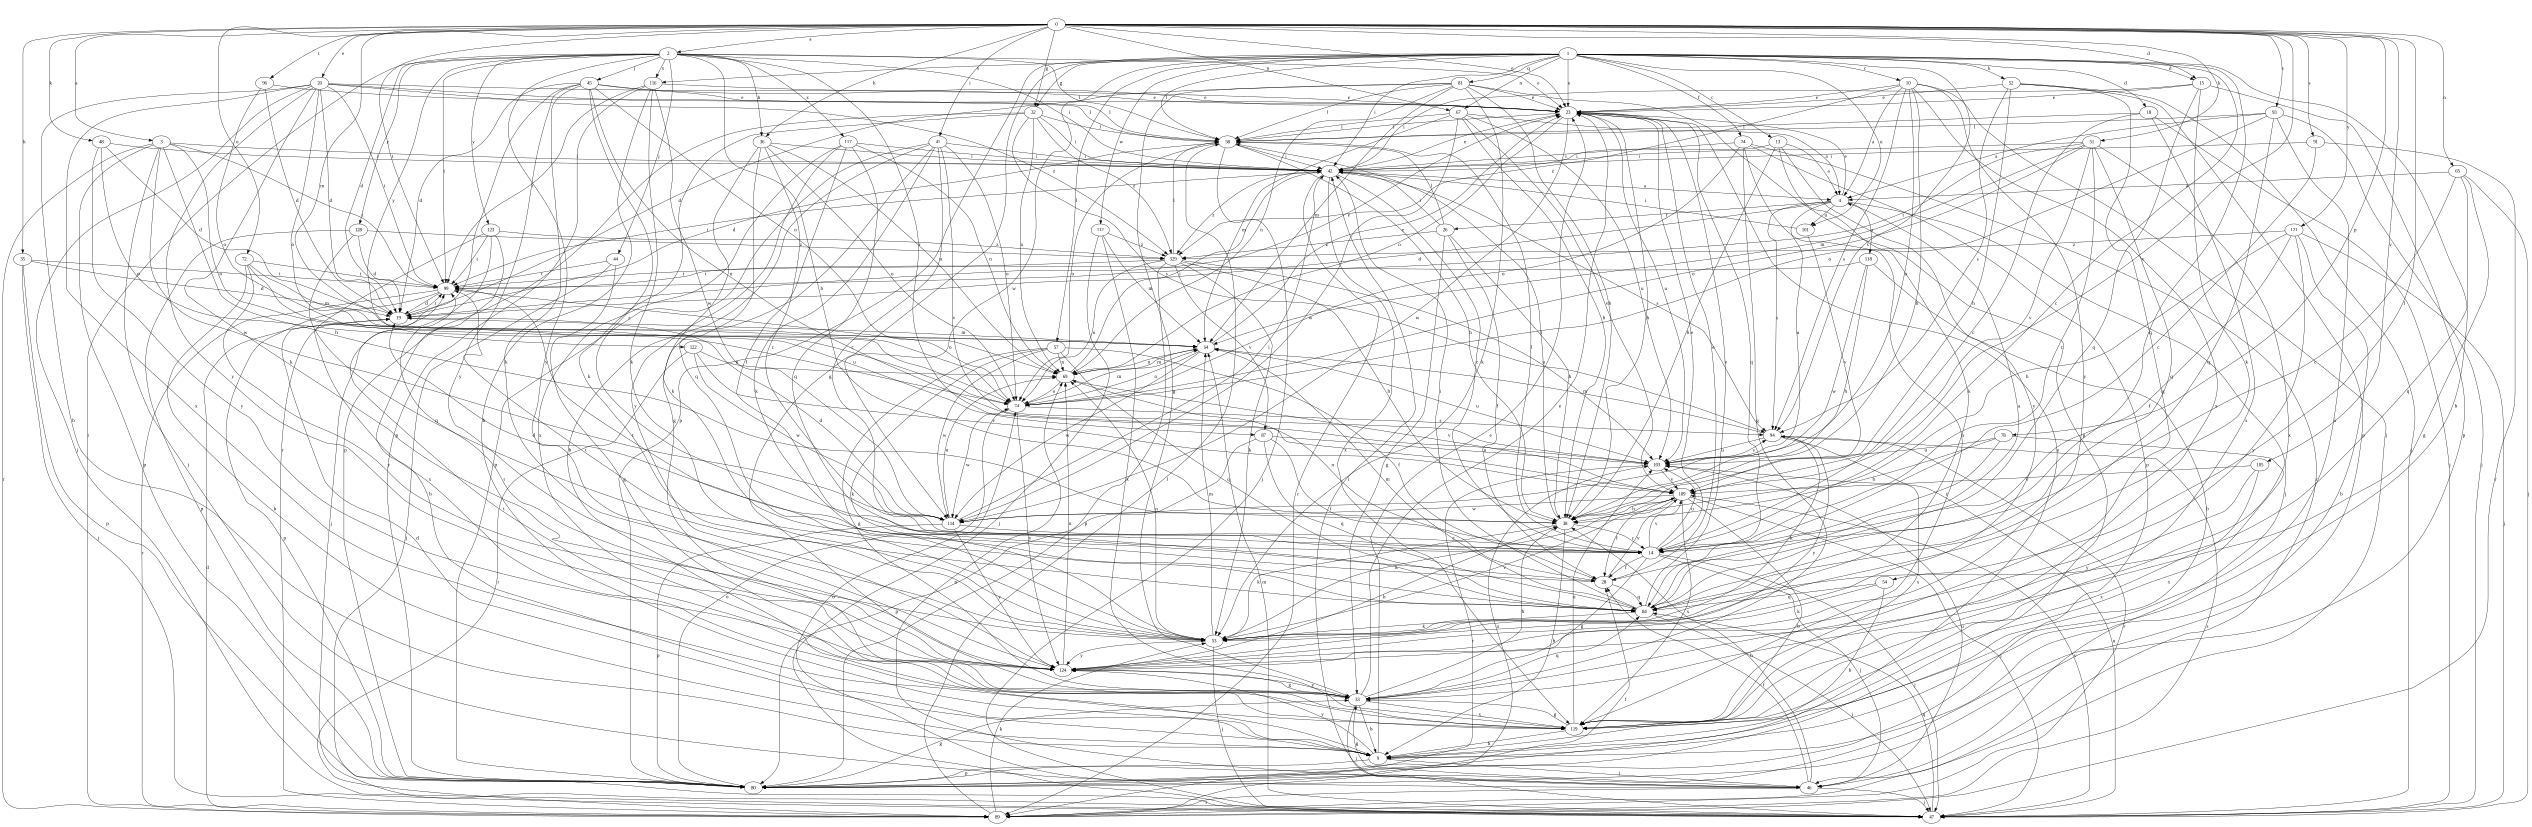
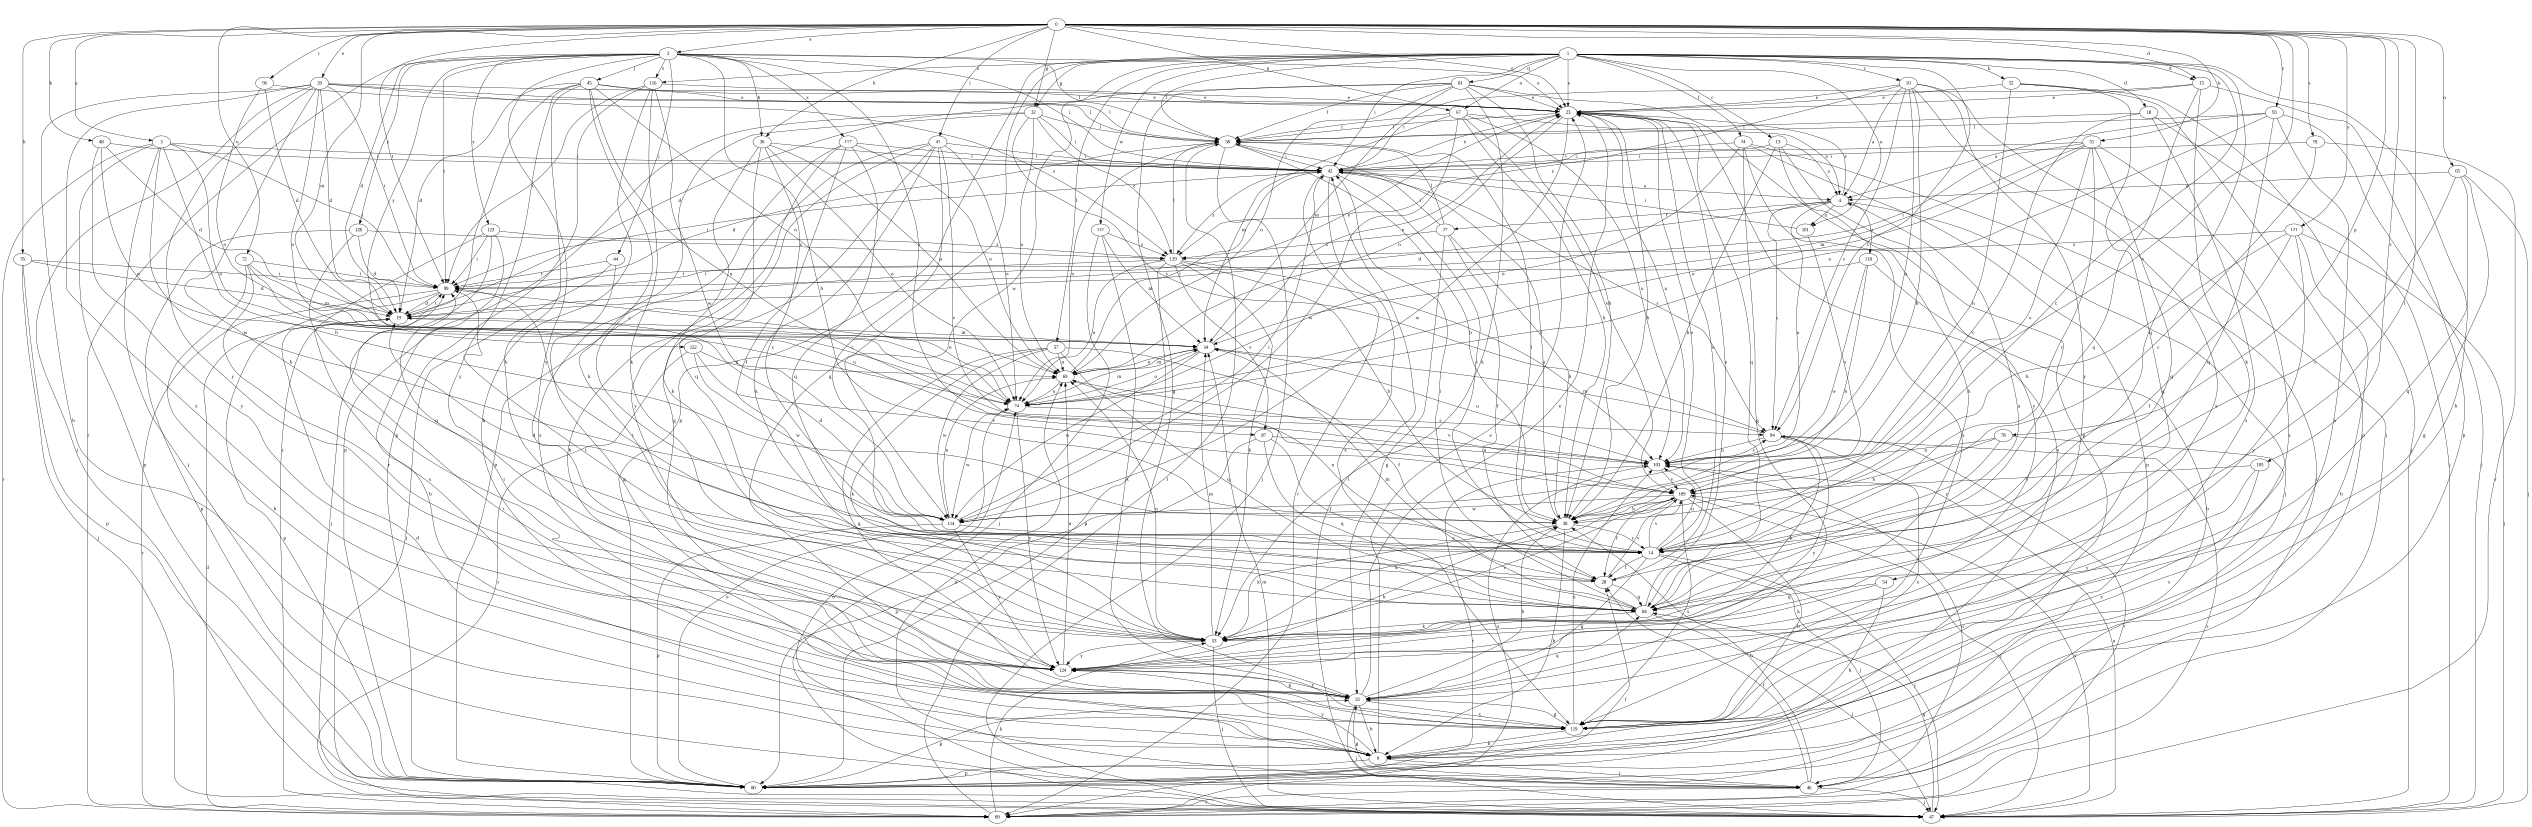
(1445, 230) -> (1445, 230)
(1173, 259) -> (1173, 259)
(1956, 285) -> none
